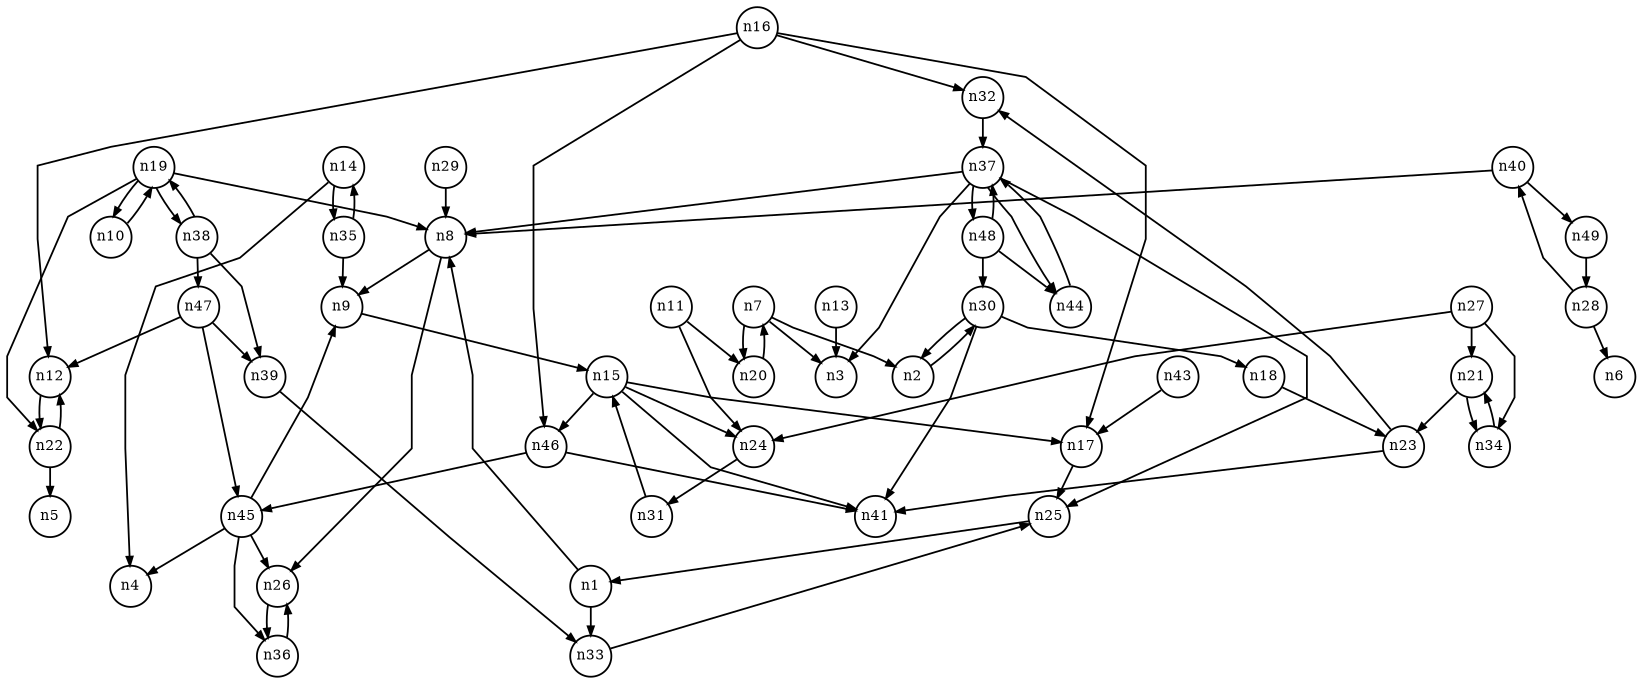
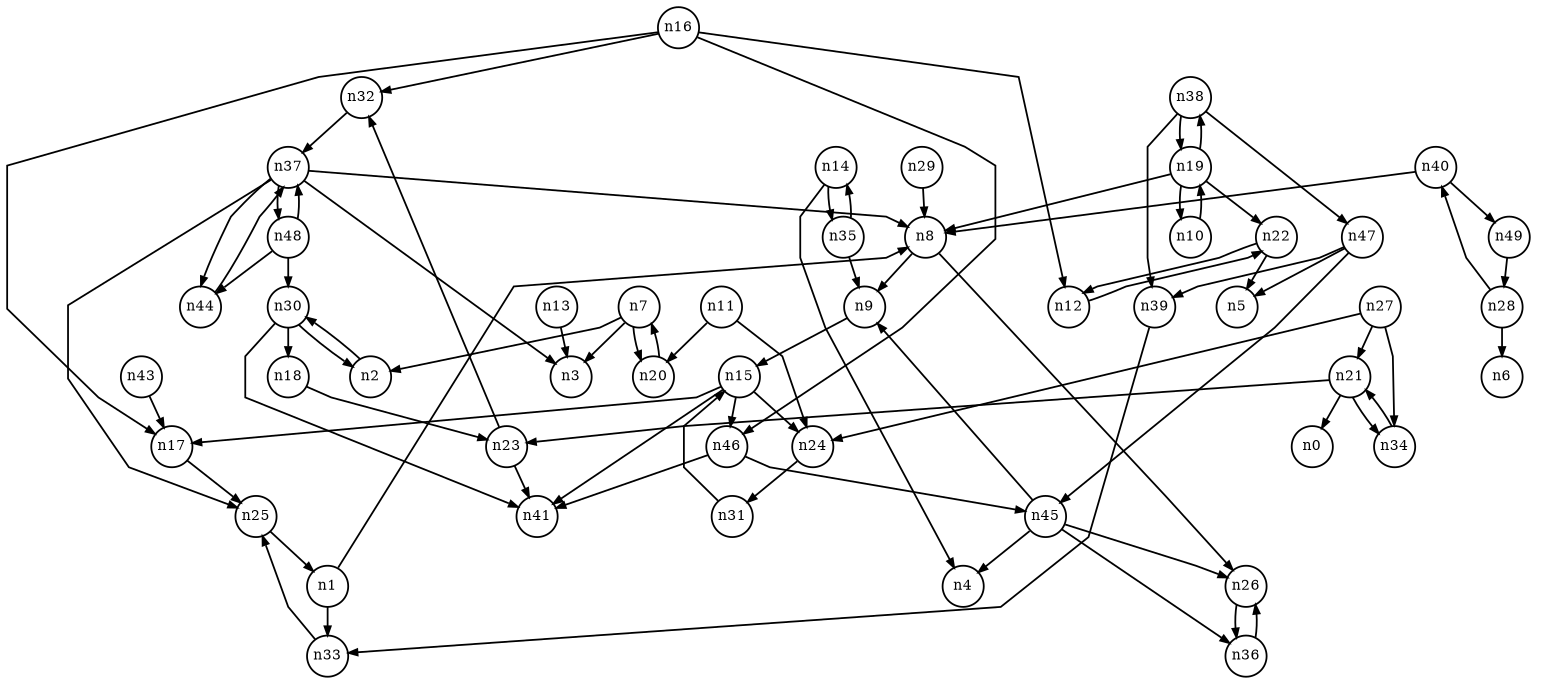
(124, 342) -> (1294, 275)
none -> (1312, 447)
